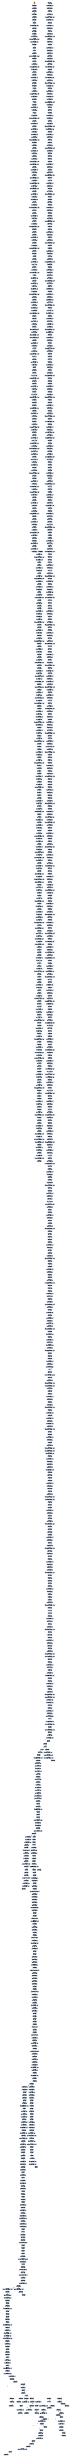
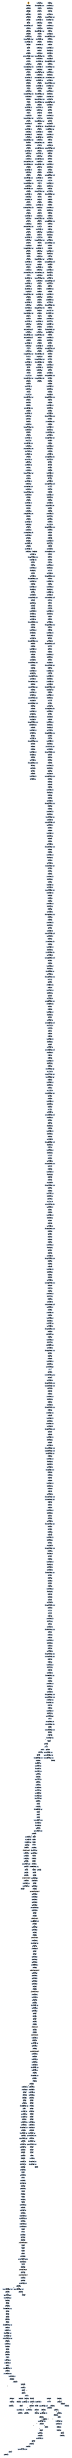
(39, 782) -> none
